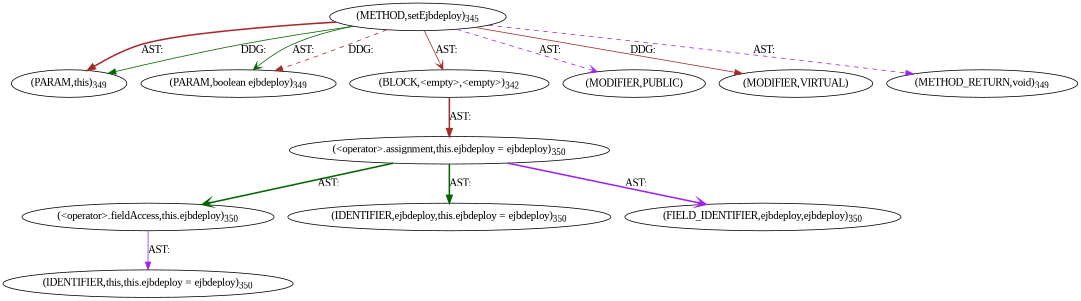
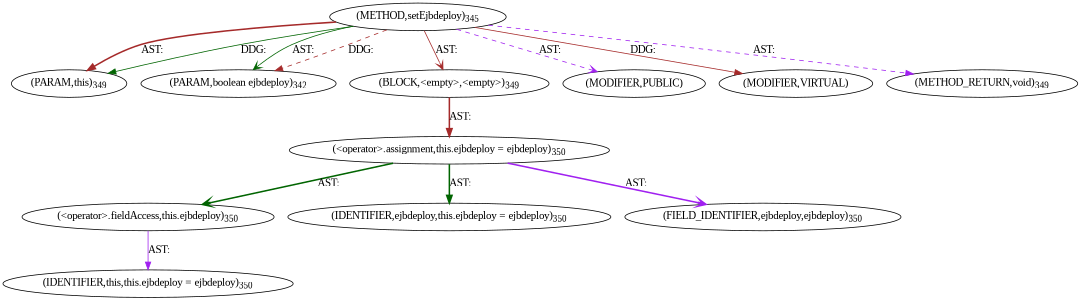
(300, 82) -> (300, 82)
(513, 82) -> (513, 82)
